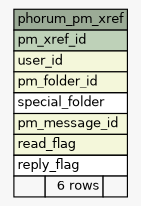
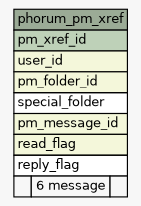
(78, 186) -> (71, 186)
